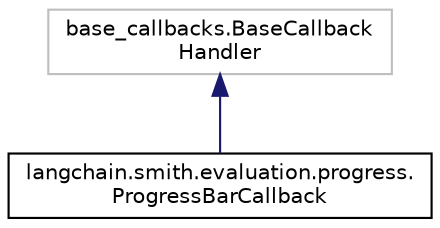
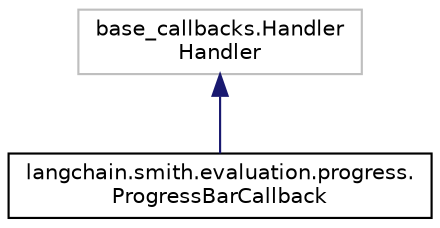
(220, 42) -> (220, 42)
